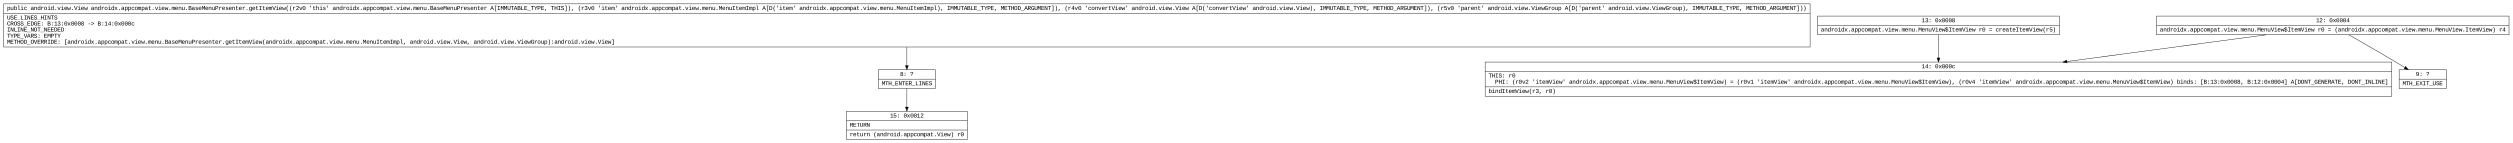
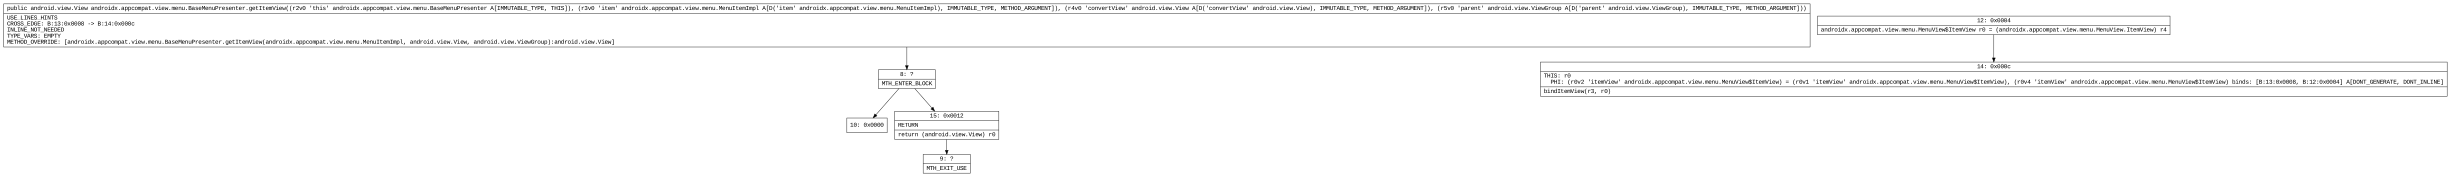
(1938, 25) -> none
(2377, 51) -> (947, 145)
(907, 84) -> (907, 84)
none -> (867, 125)
(907, 134) -> (947, 134)
